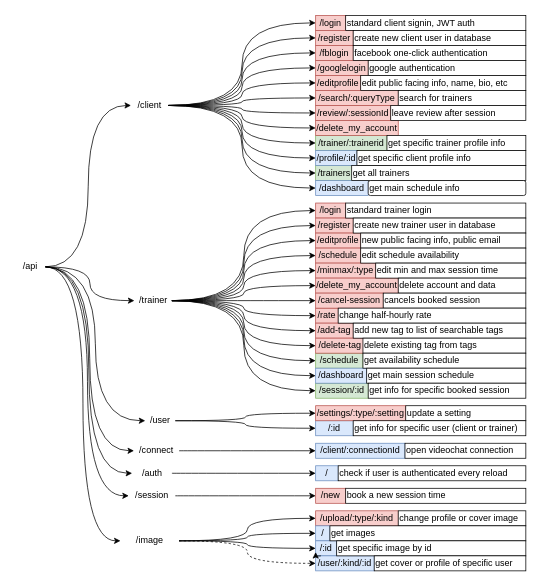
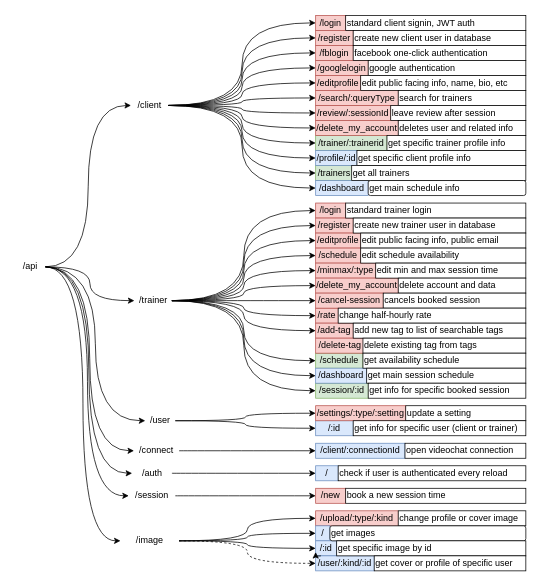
none -> (462, 128)
(436, 240) -> (438, 240)
(254, 337) -> none
(428, 533) -> (428, 533)
